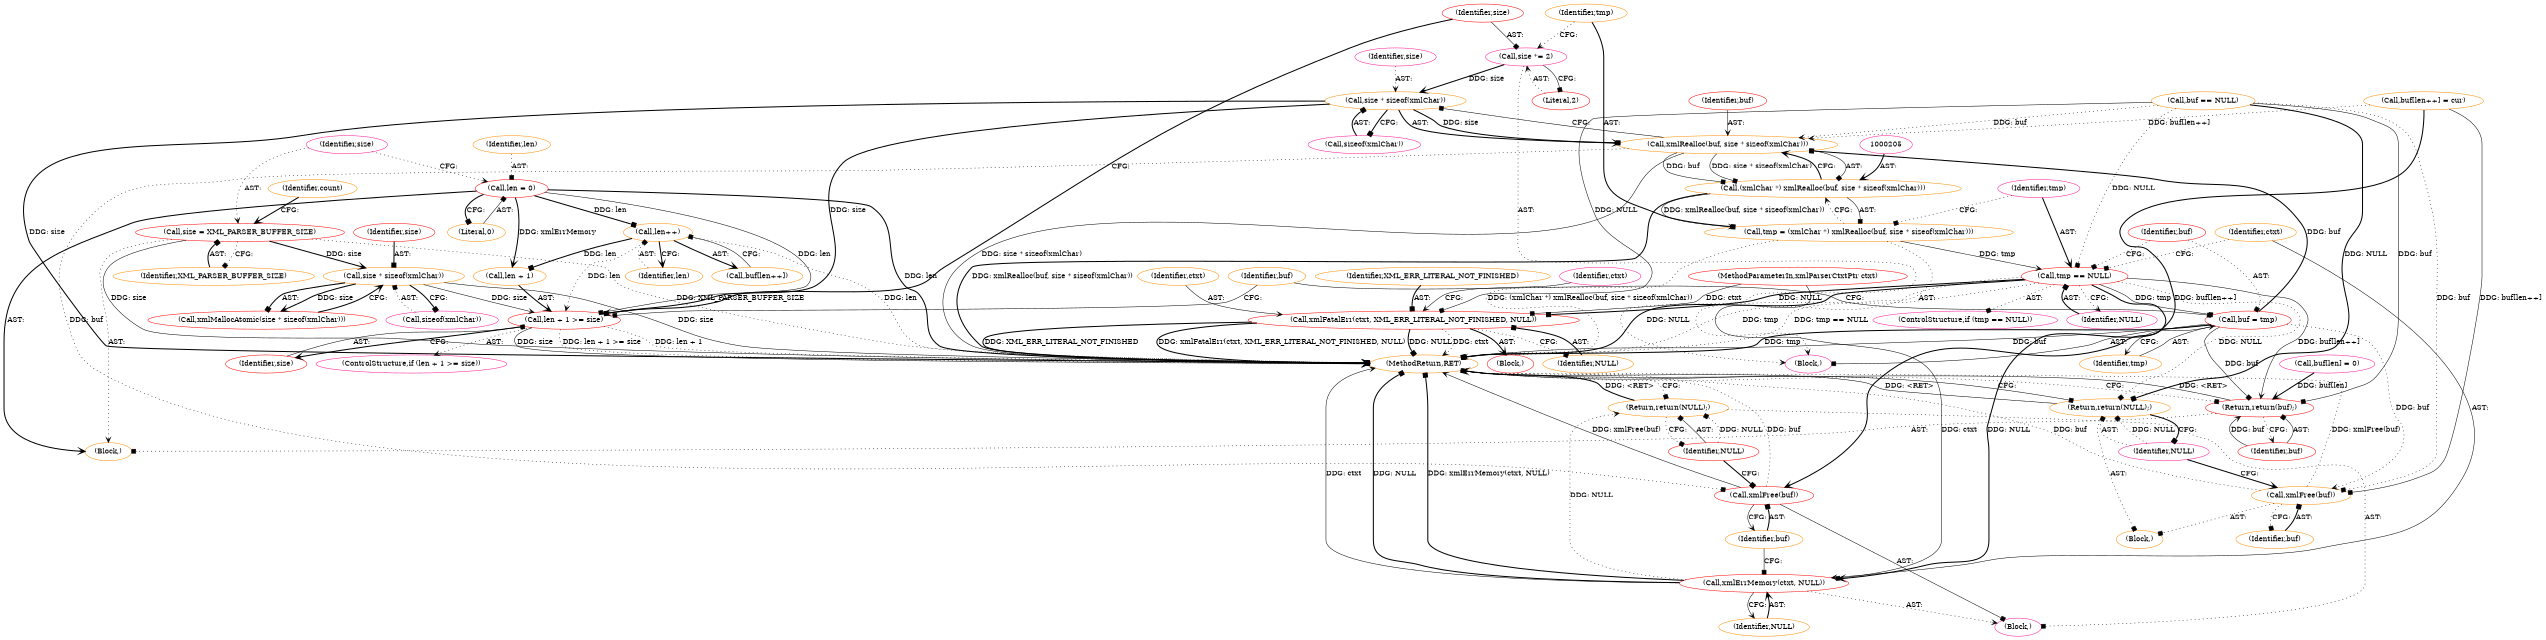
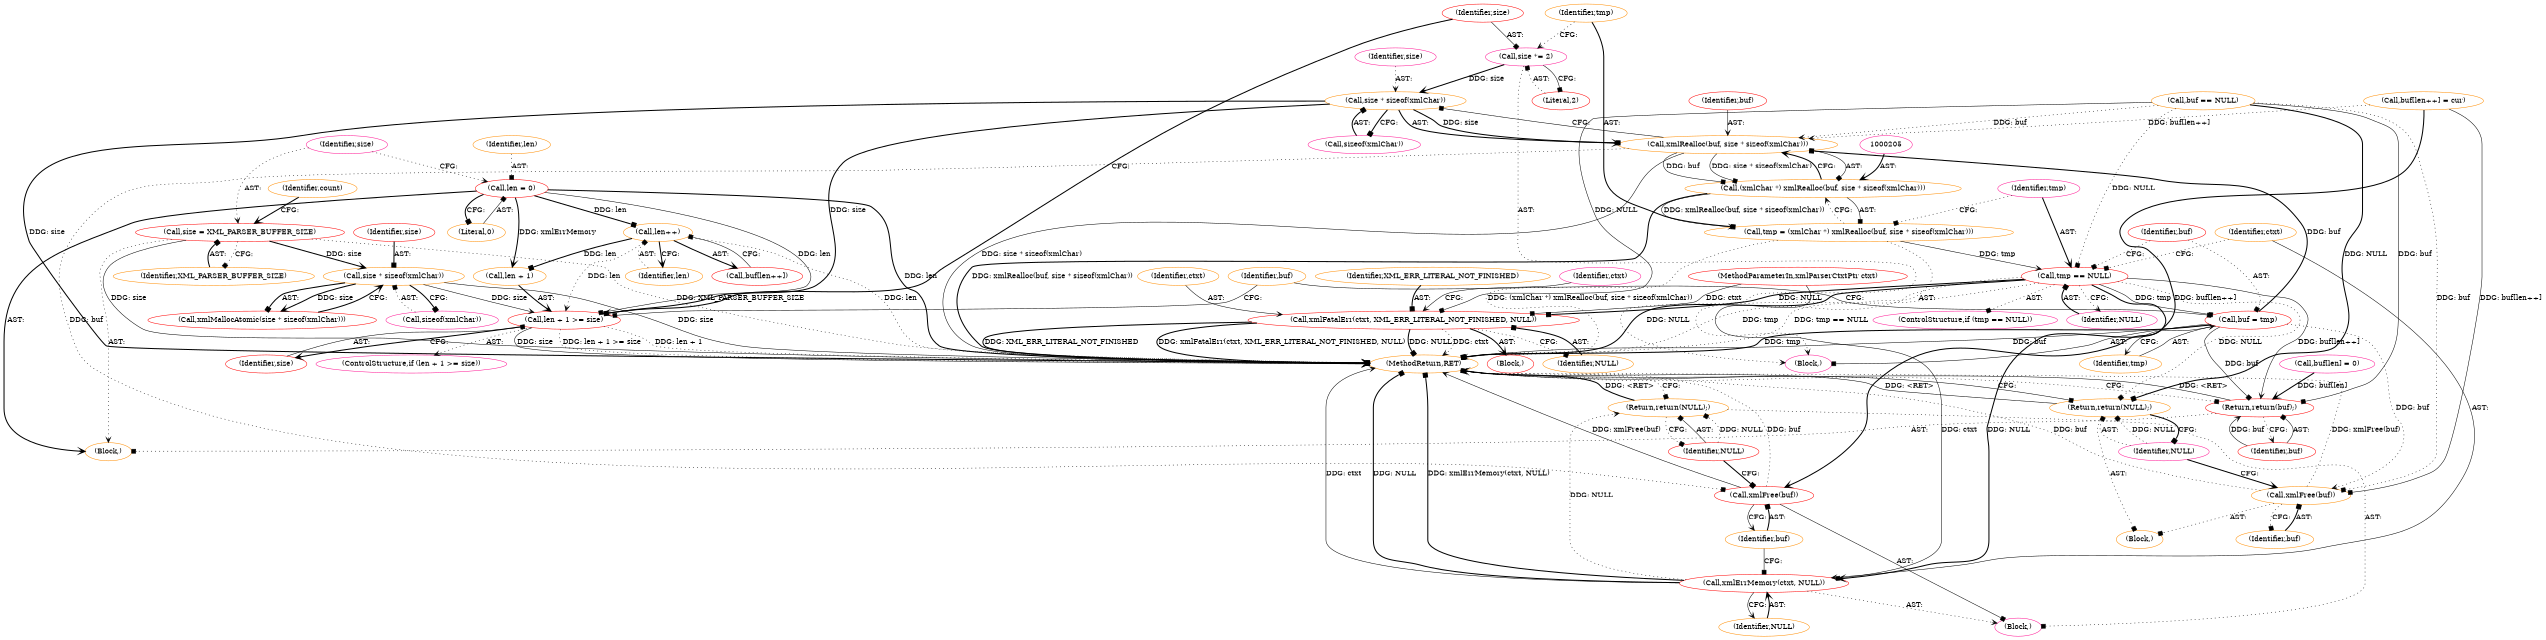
(1534, 84) -> (1534, 84)
(757, 276) -> (757, 276)
